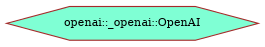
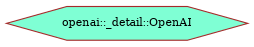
(132, 23) -> (127, 23)
